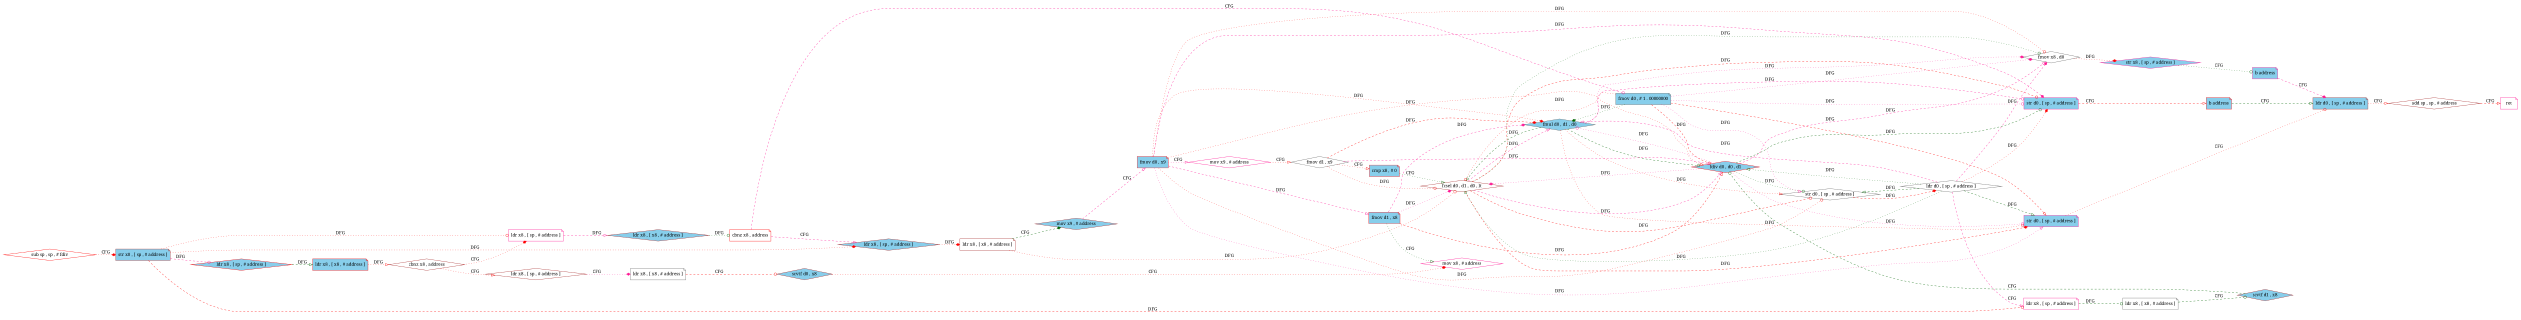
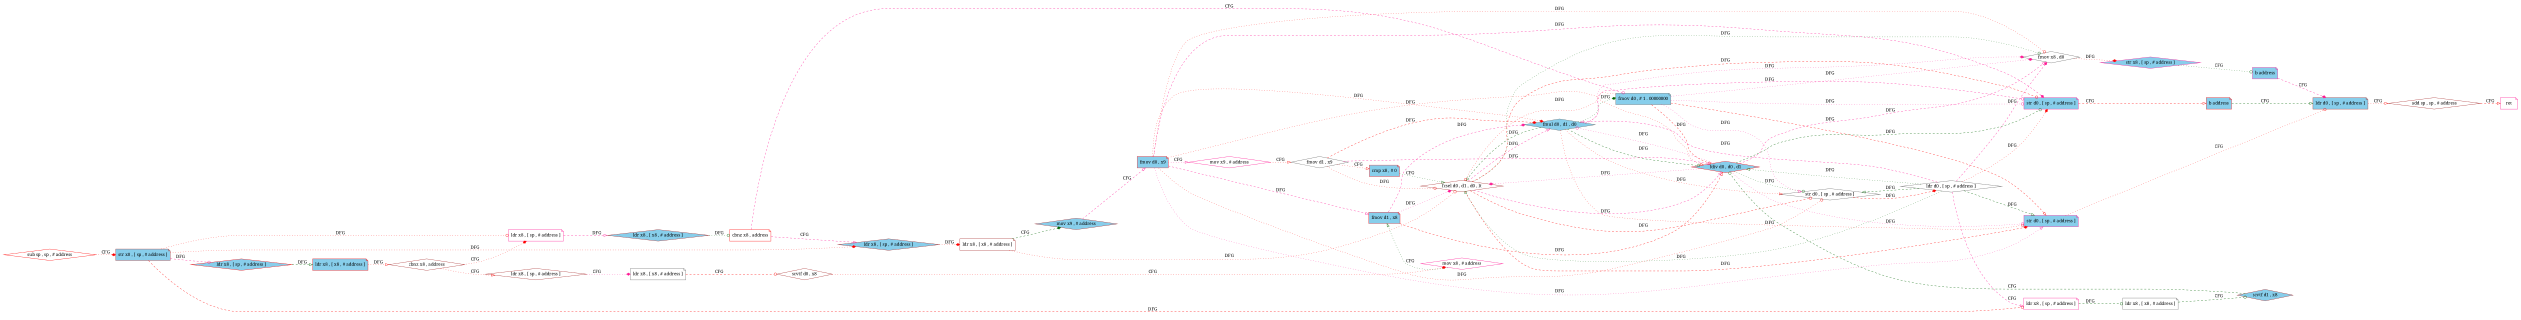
(1600, 112) -> (1595, 114)
(1403, 249) -> (1407, 264)
(50, 255) -> (50, 255)
(804, 274) -> (804, 274)
